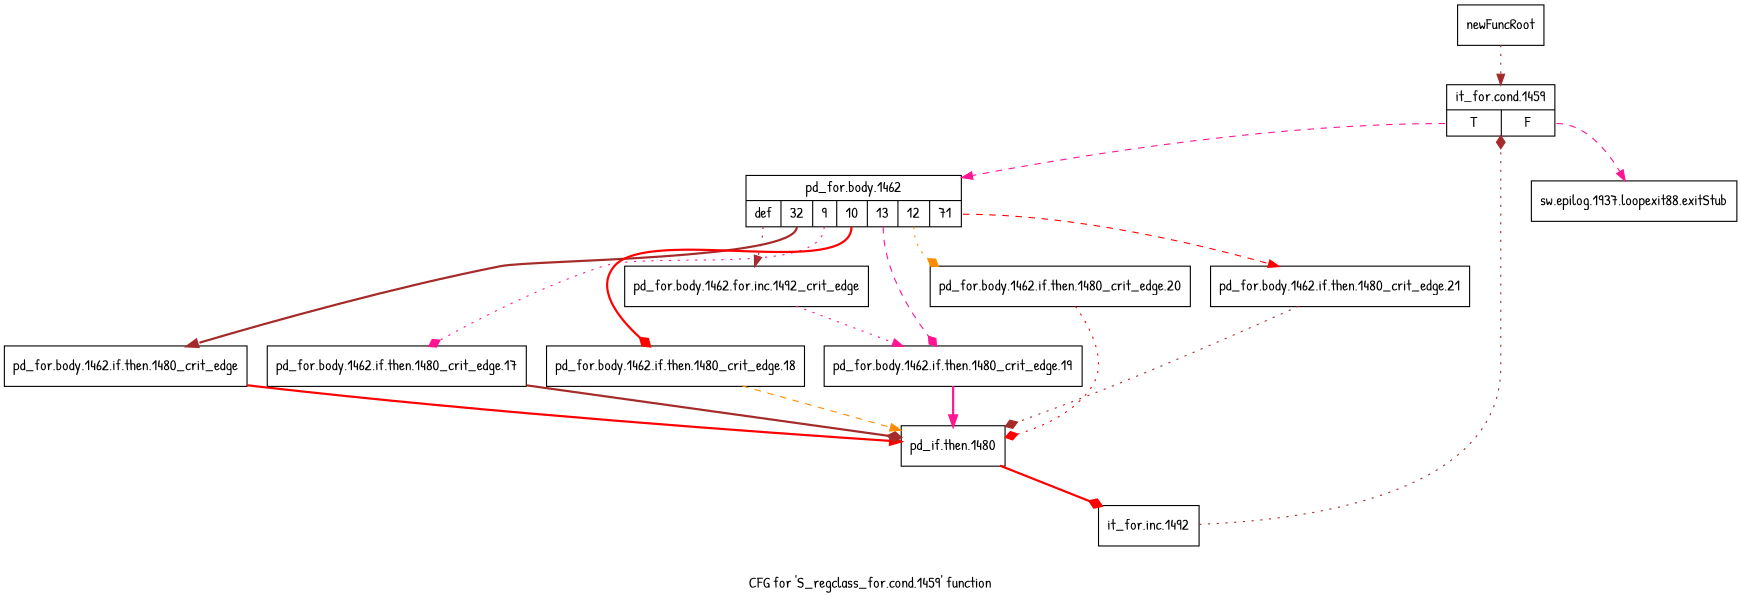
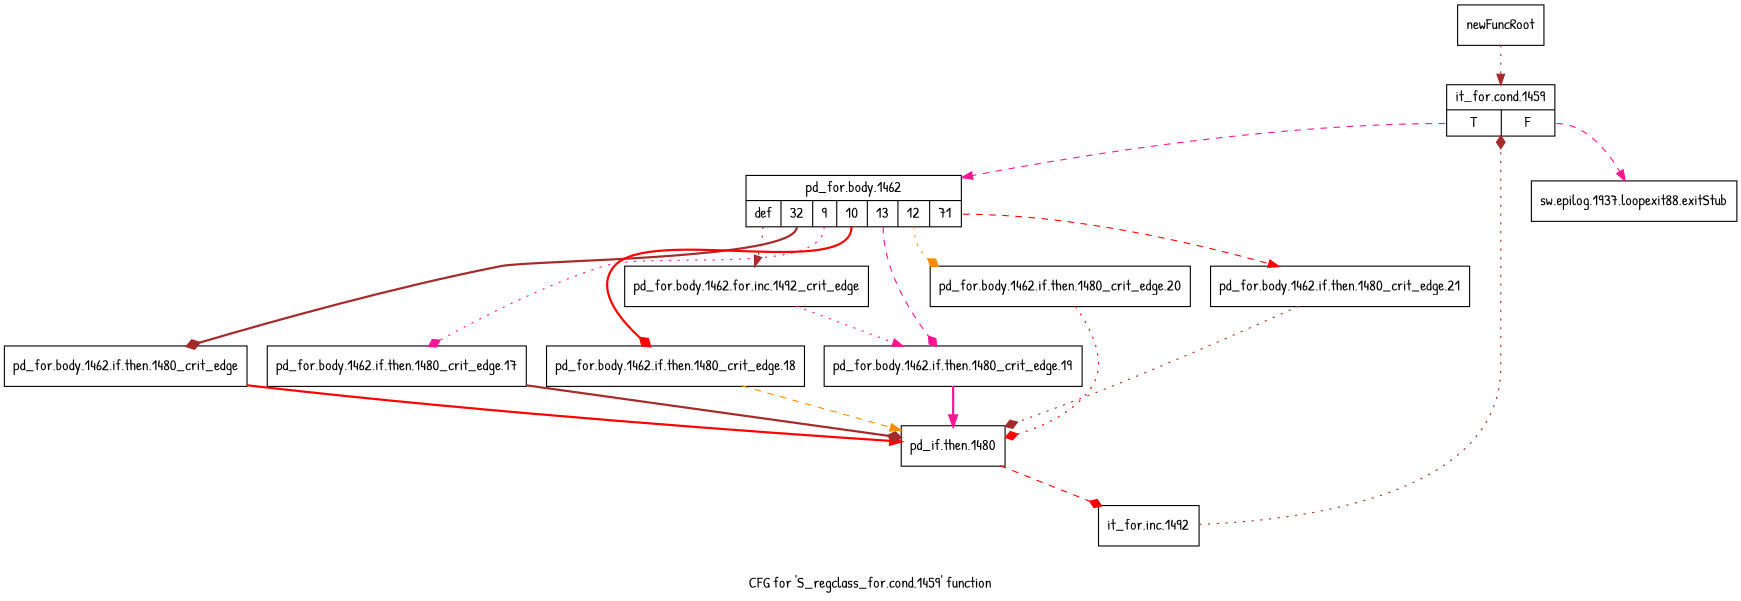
(497, 267) -> (497, 267)
(1045, 483) -> (1045, 483)
